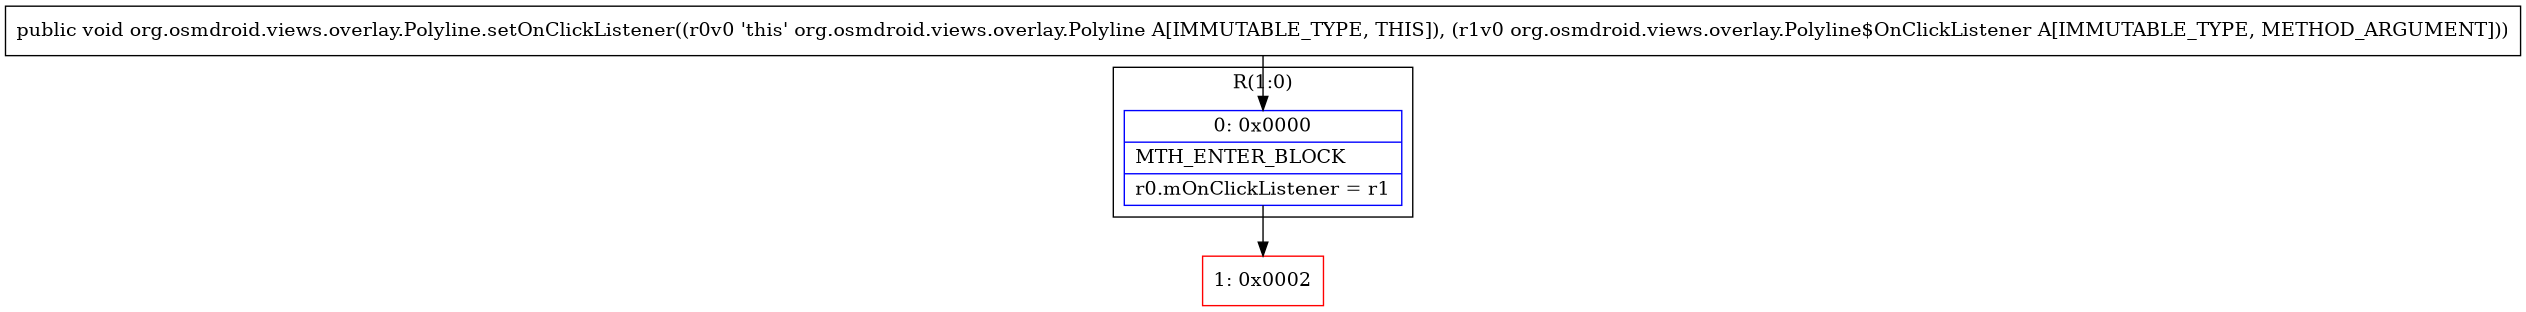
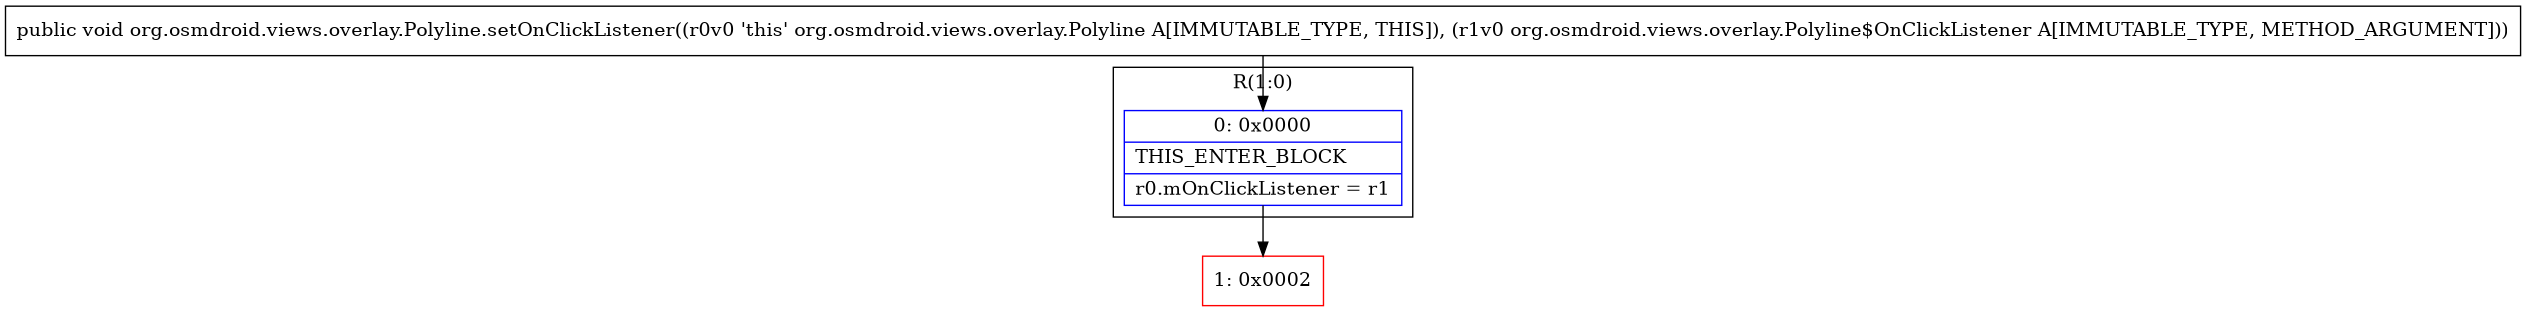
(1241, 157) -> (1241, 157)
